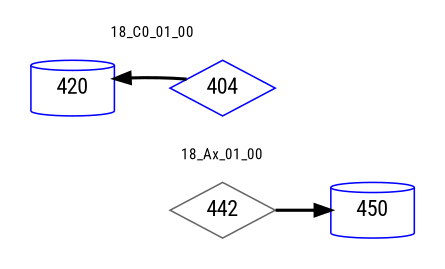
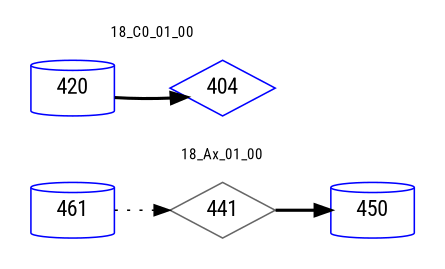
(158, 78) -> (143, 99)
none -> (73, 210)
(223, 210) -> (223, 210)
